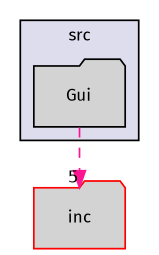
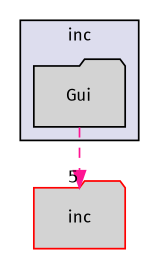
(80, 36) -> (80, 36)
